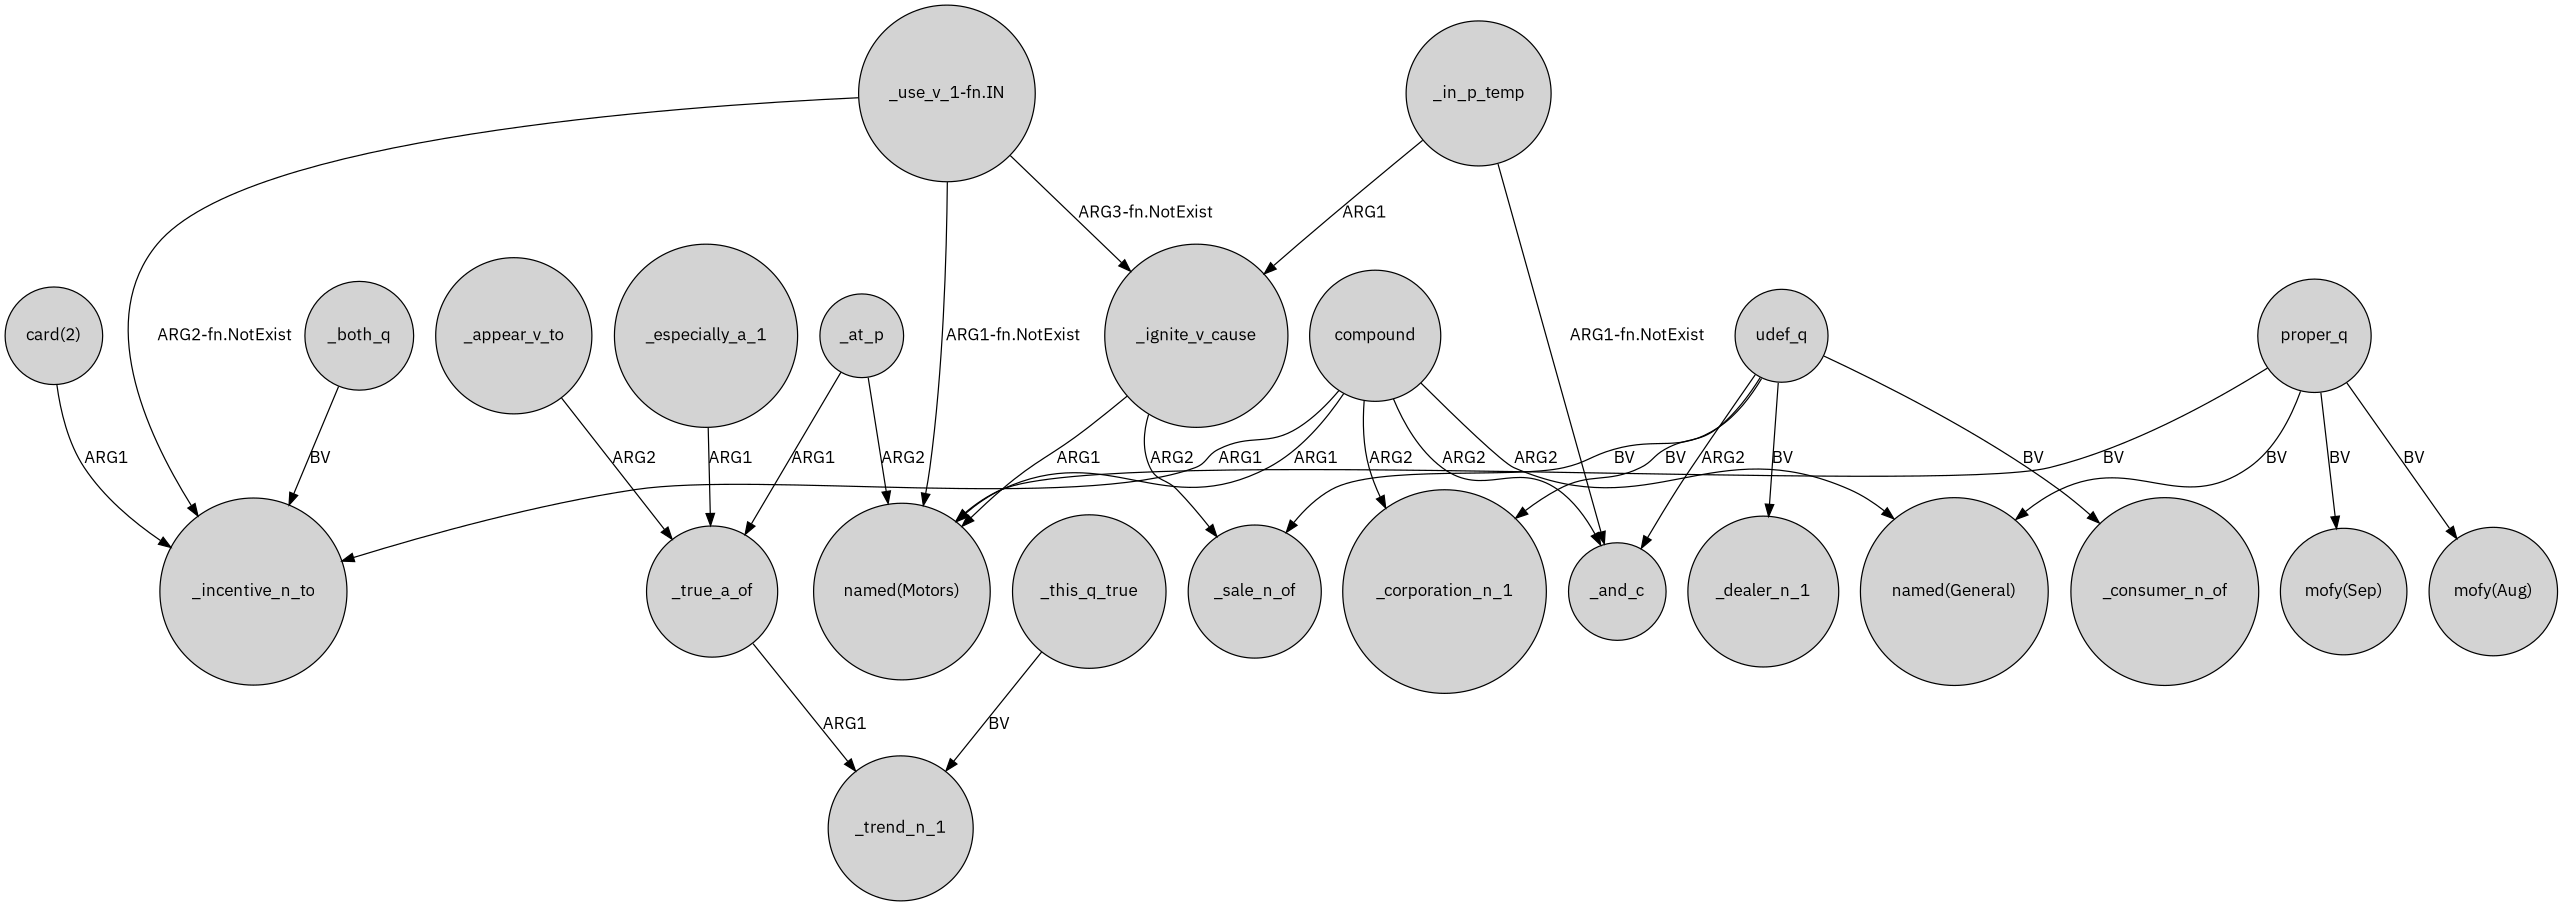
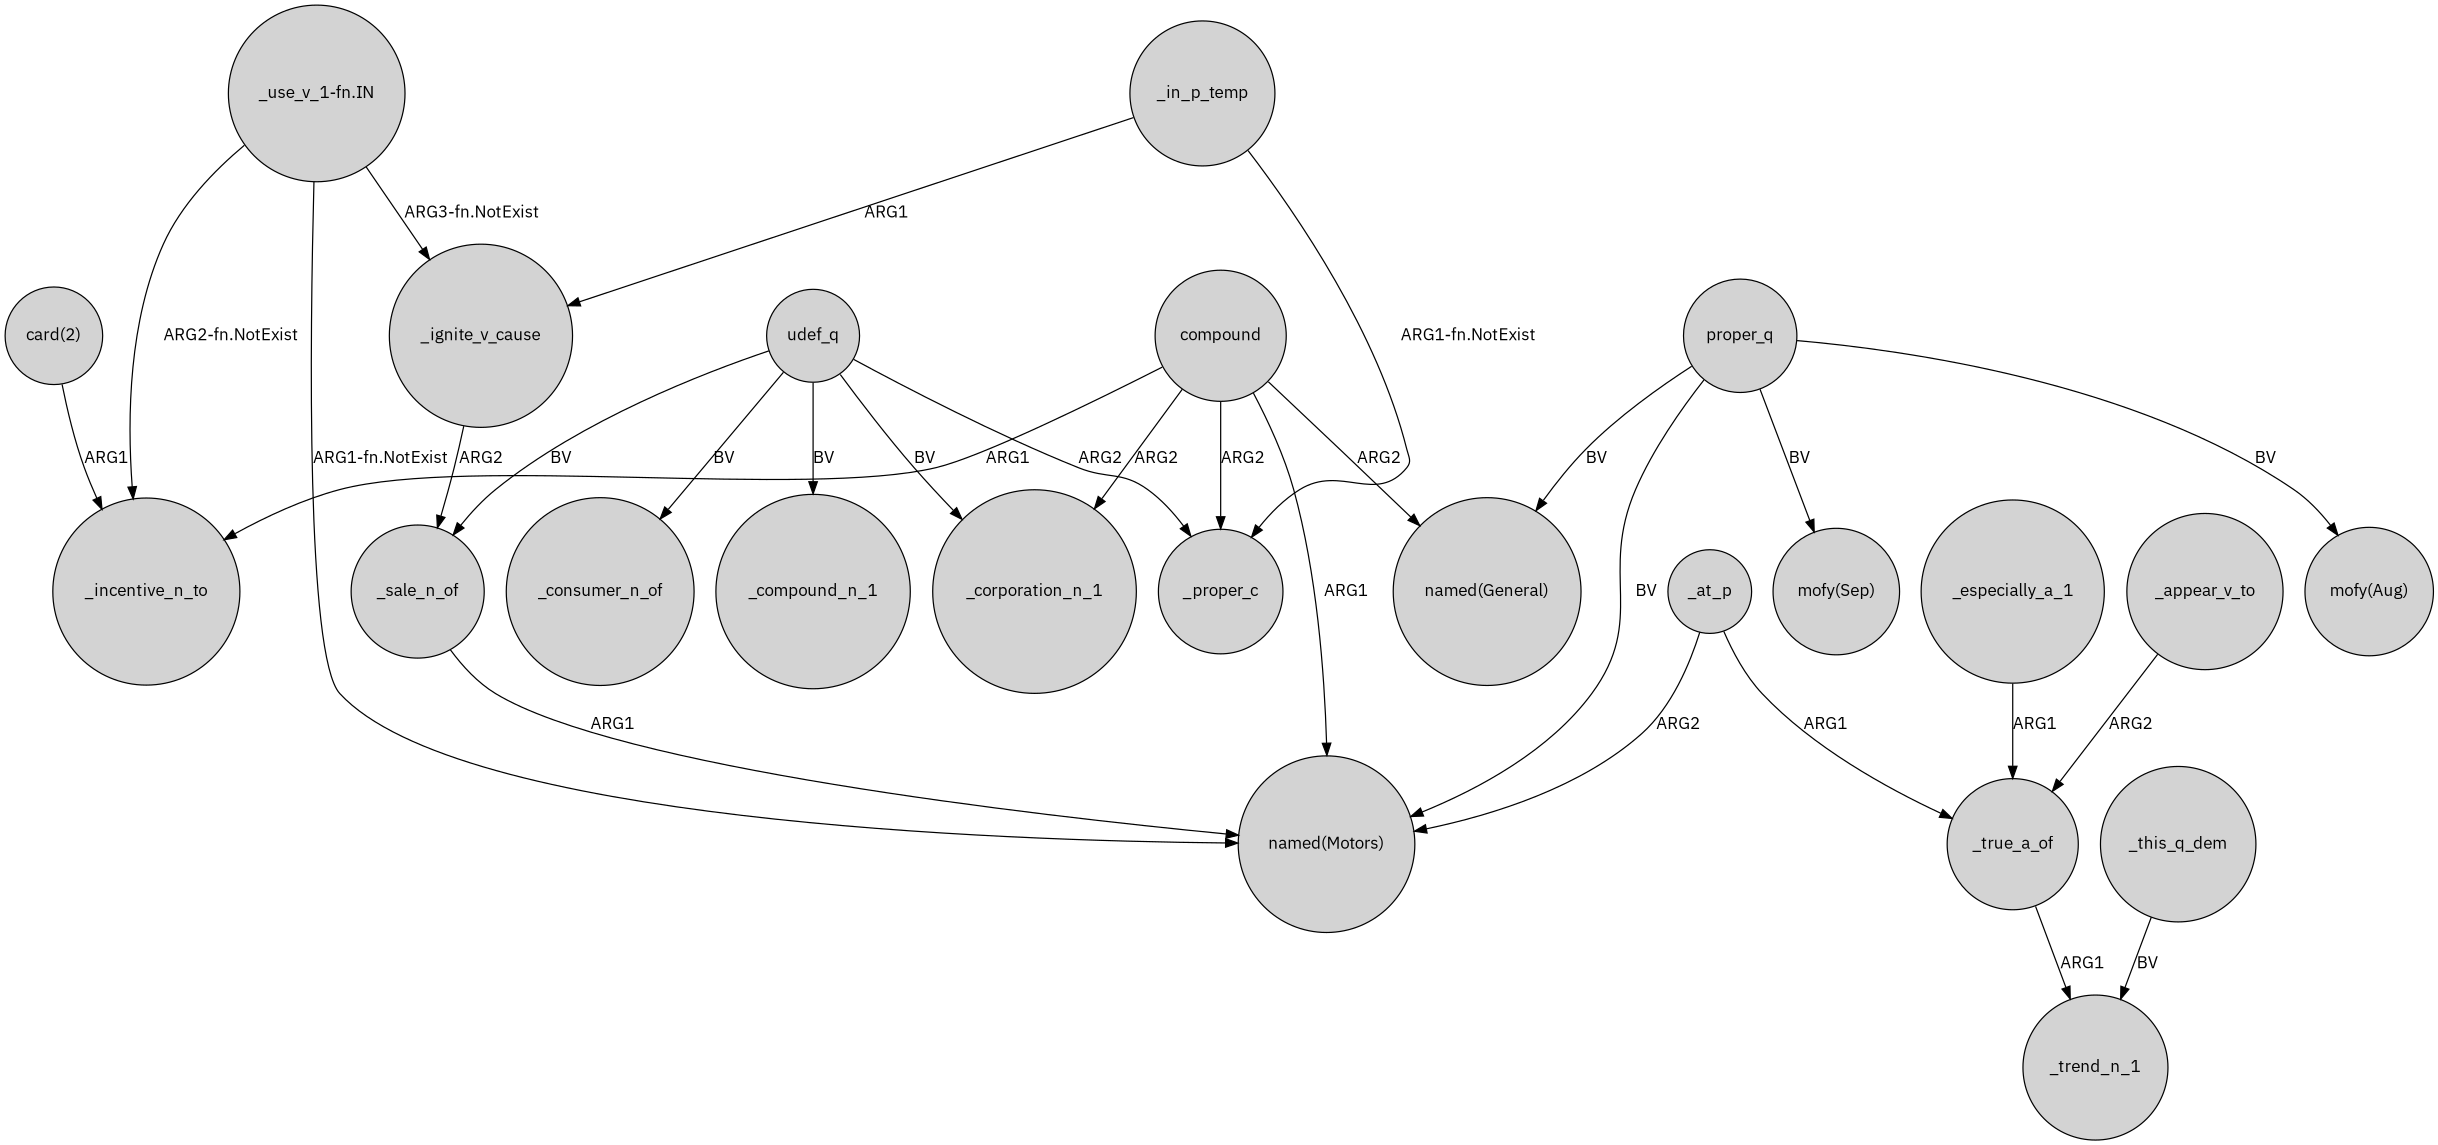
(359, 336) -> none
(1048, 456) -> (824, 783)
(1089, 592) -> (2178, 844)
(1617, 592) -> (1221, 592)
(1763, 592) -> (813, 592)
